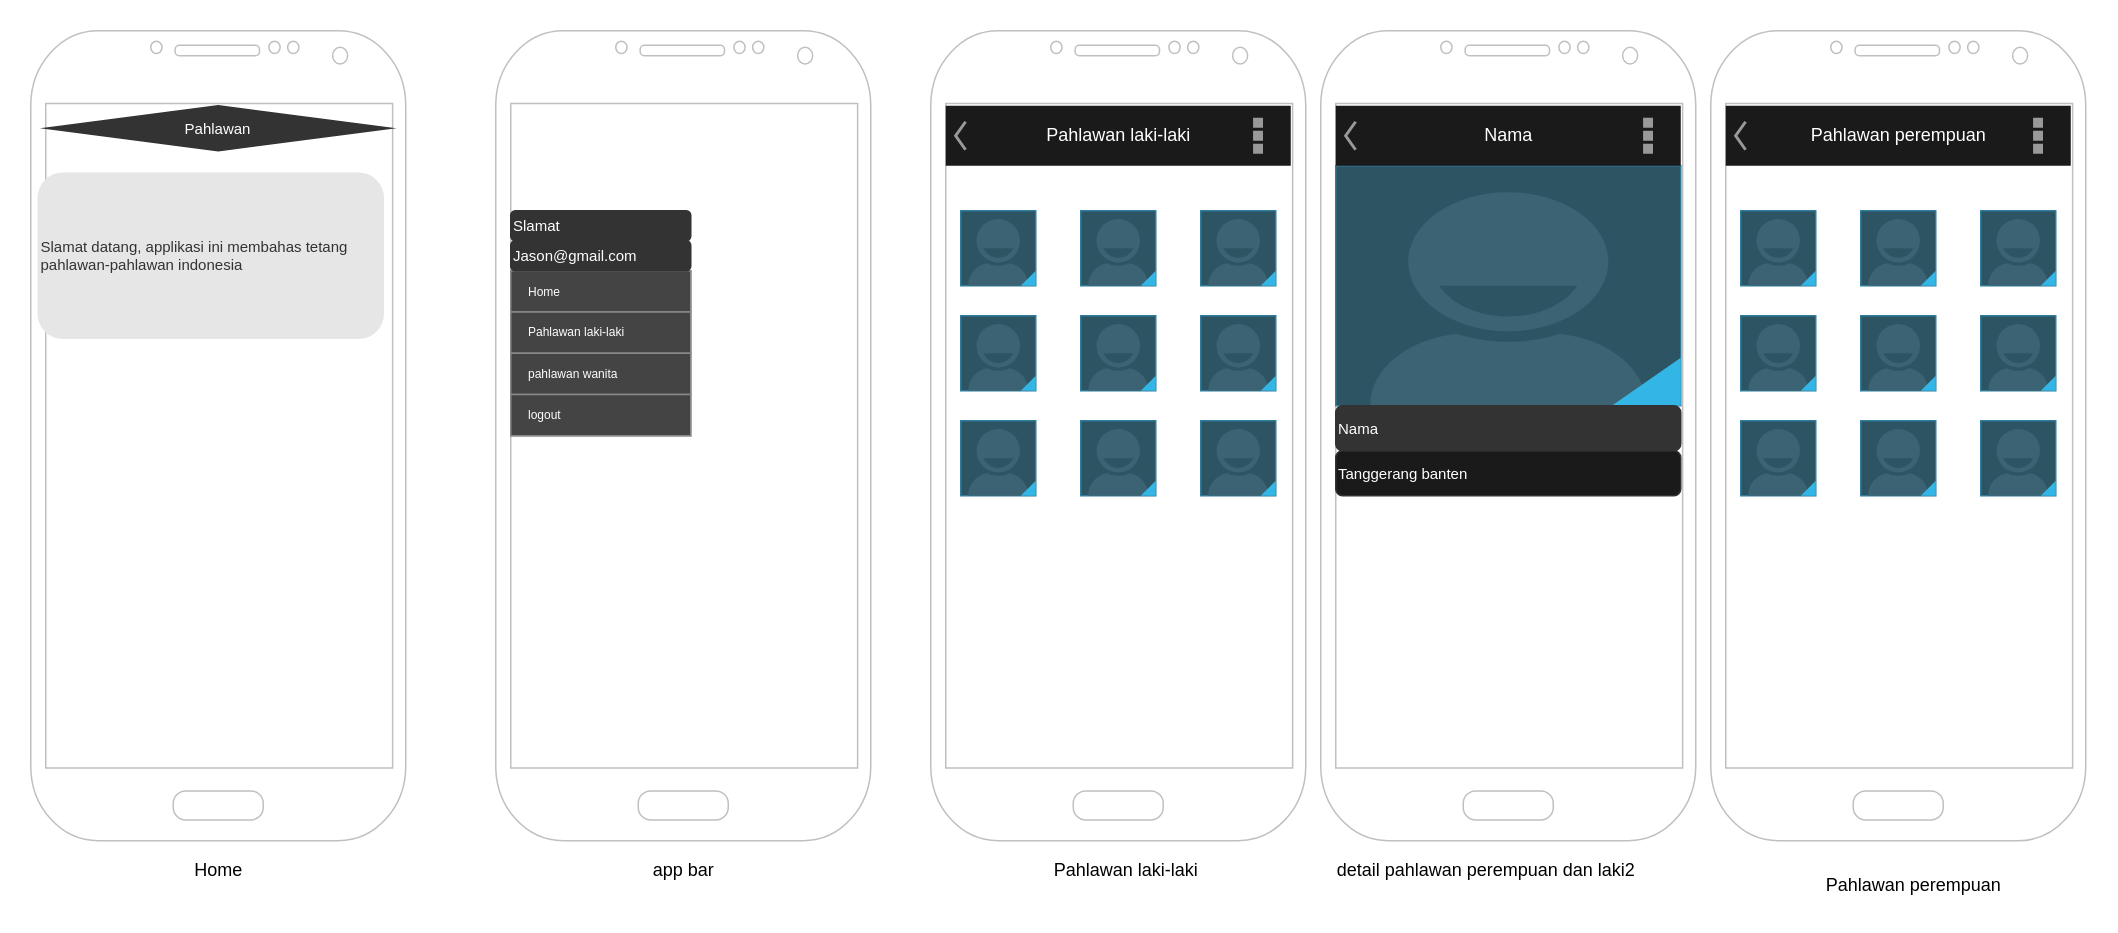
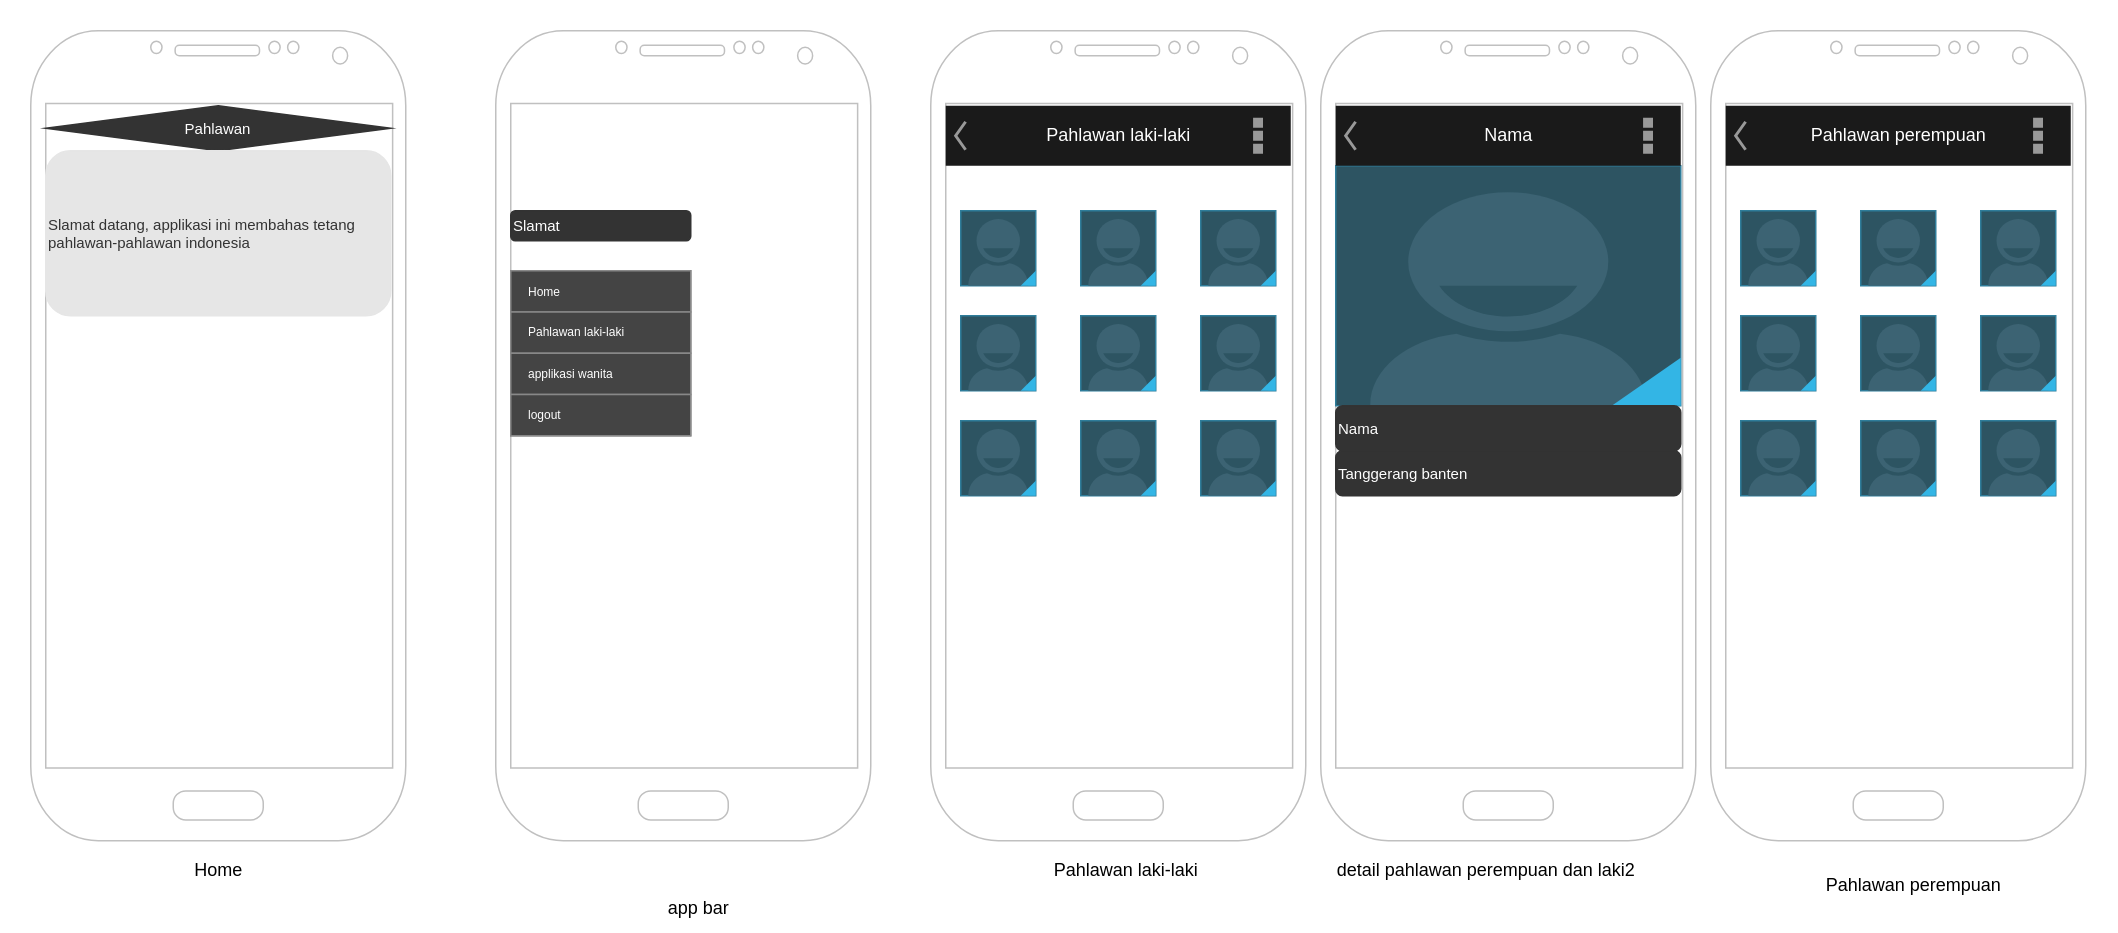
(211, 256) -> (218, 233)
(601, 256) -> none
(574, 374) -> (575, 374)
(1508, 473) -> (1508, 473)
(683, 871) -> (698, 908)
